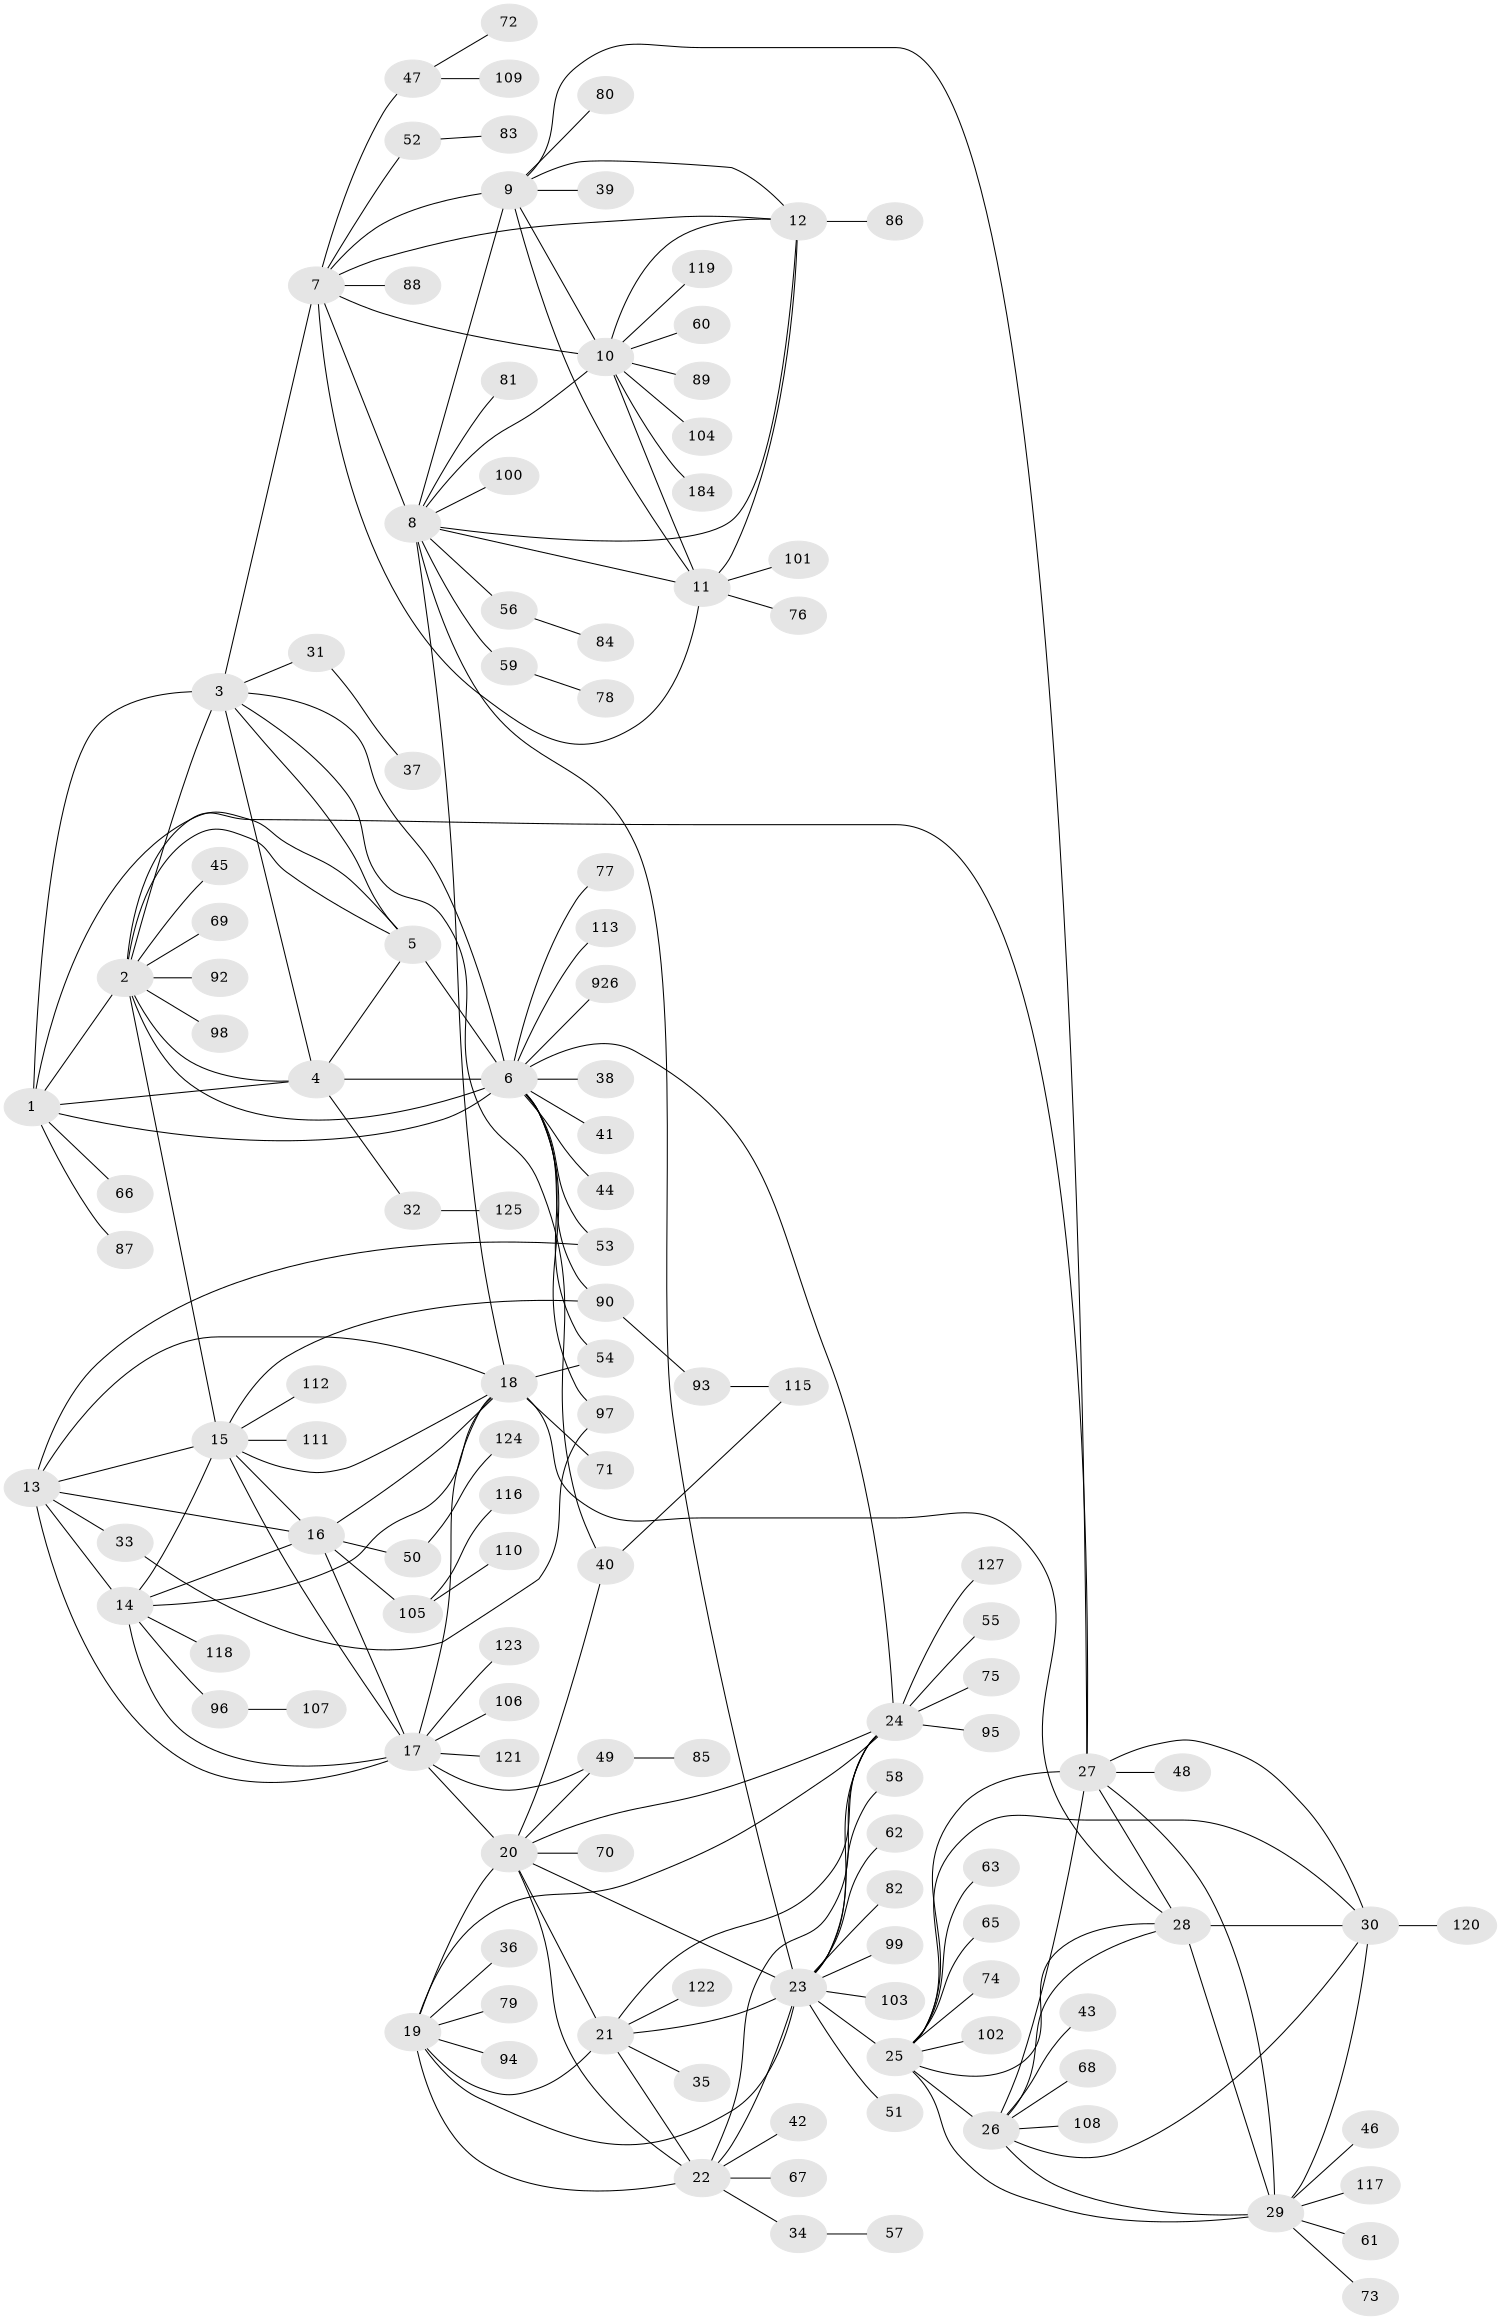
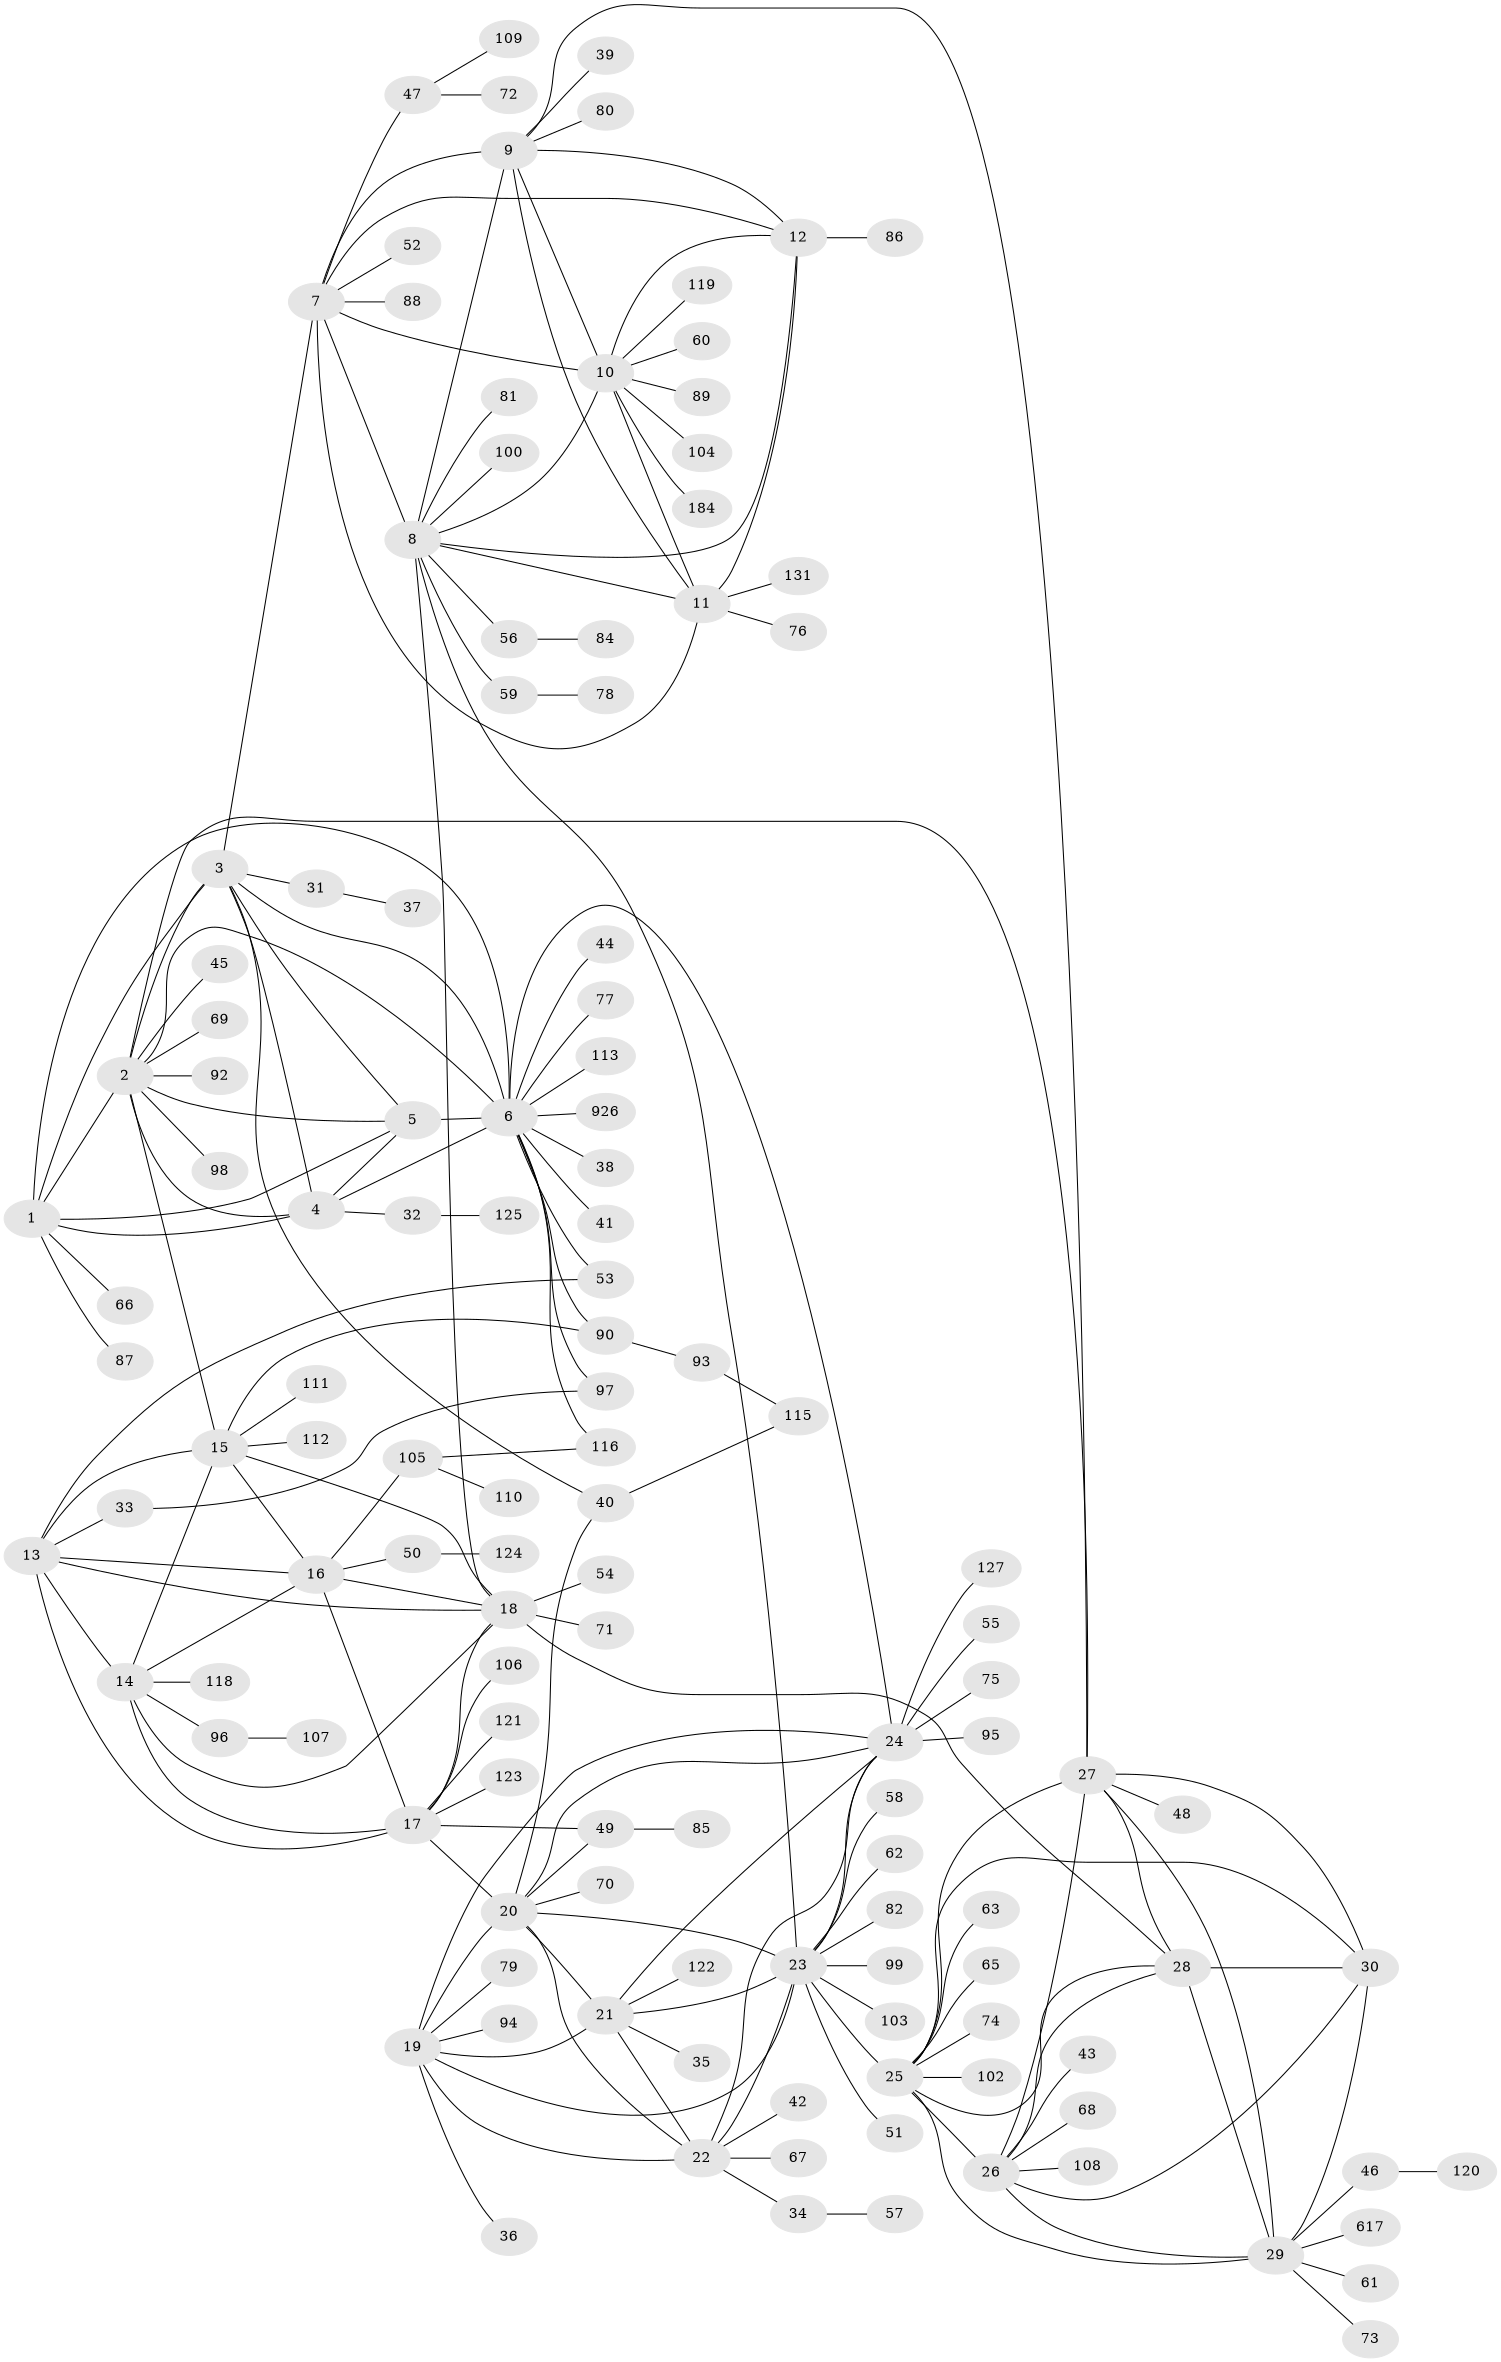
(509, 135) -> none
(799, 560) -> (799, 576)
(556, 1220) -> (550, 1316)
(309, 1600) -> none
(1418, 1926) -> (1418, 2172)
(1370, 2185) -> (1370, 2228)
